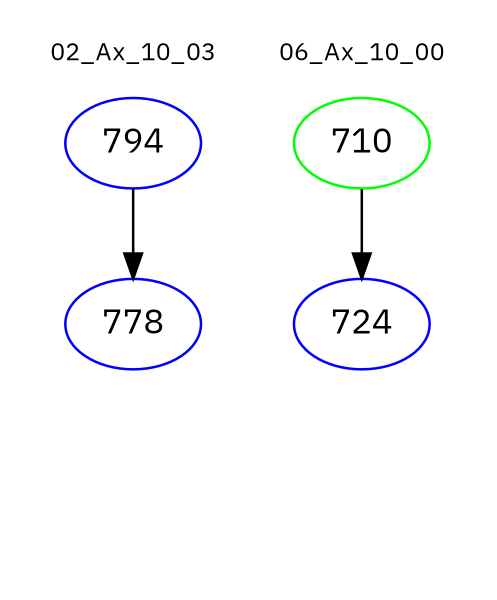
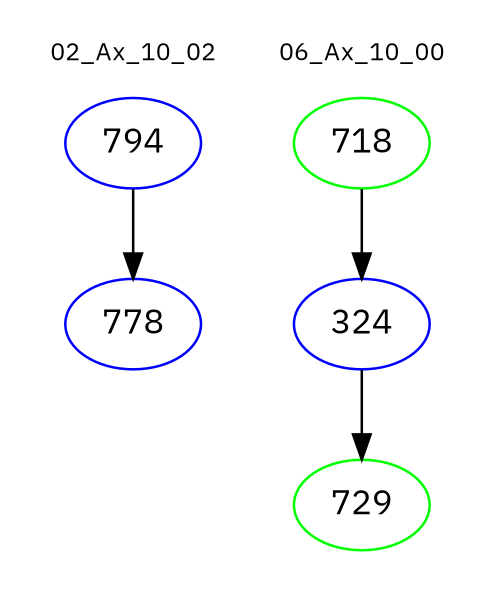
(134, 54) -> (134, 54)
(362, 143) -> (362, 143)
(362, 324) -> (362, 324)
none -> (362, 505)
